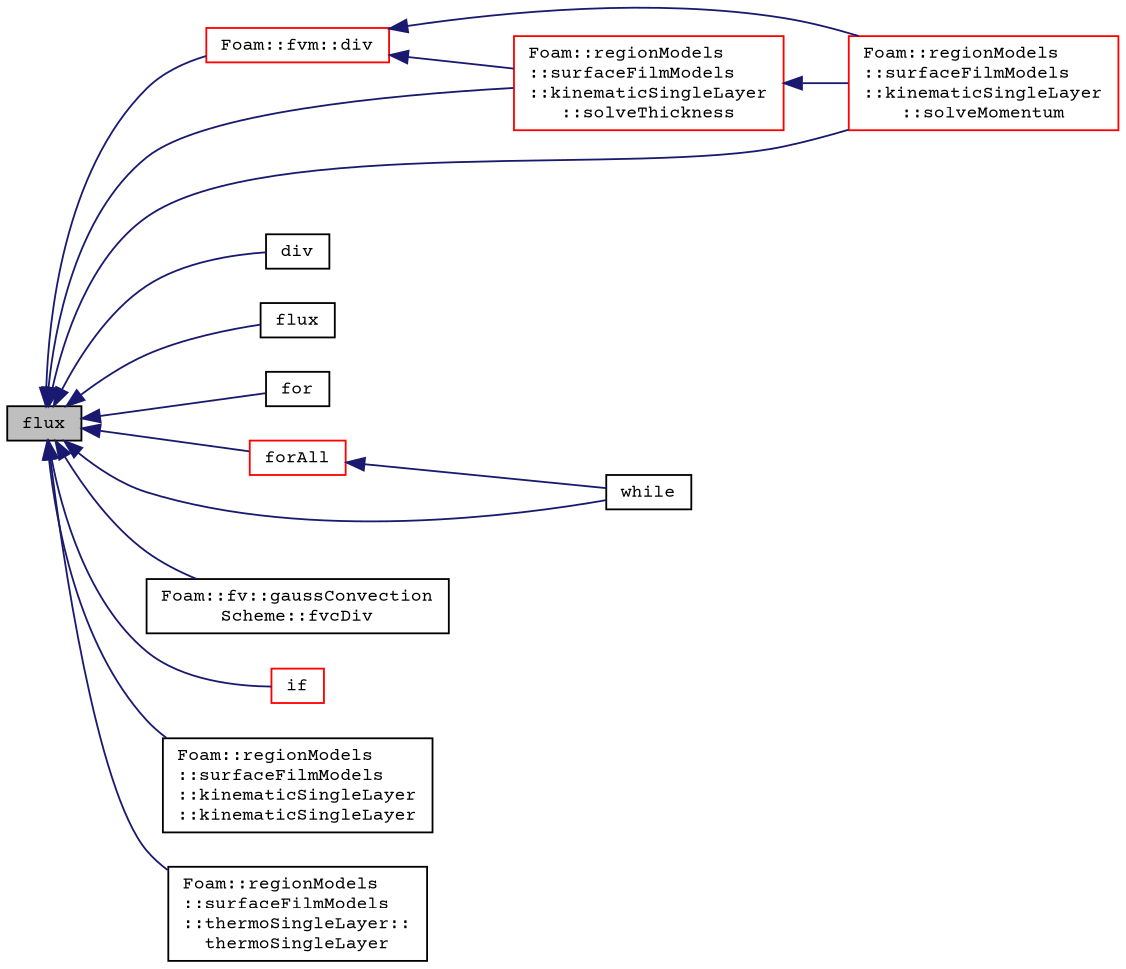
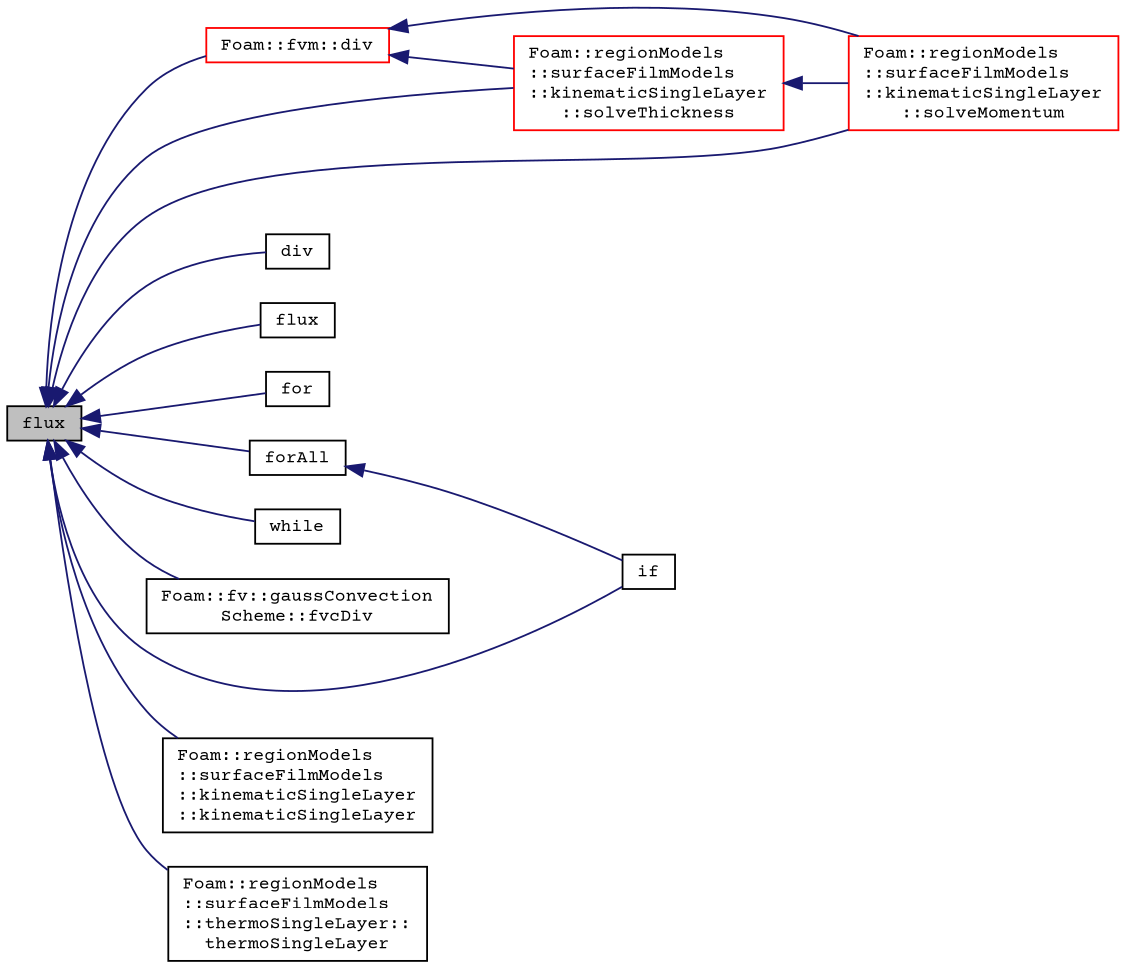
(298, 458) -> (298, 458)
(486, 476) -> (496, 508)
(298, 686) -> (649, 572)
